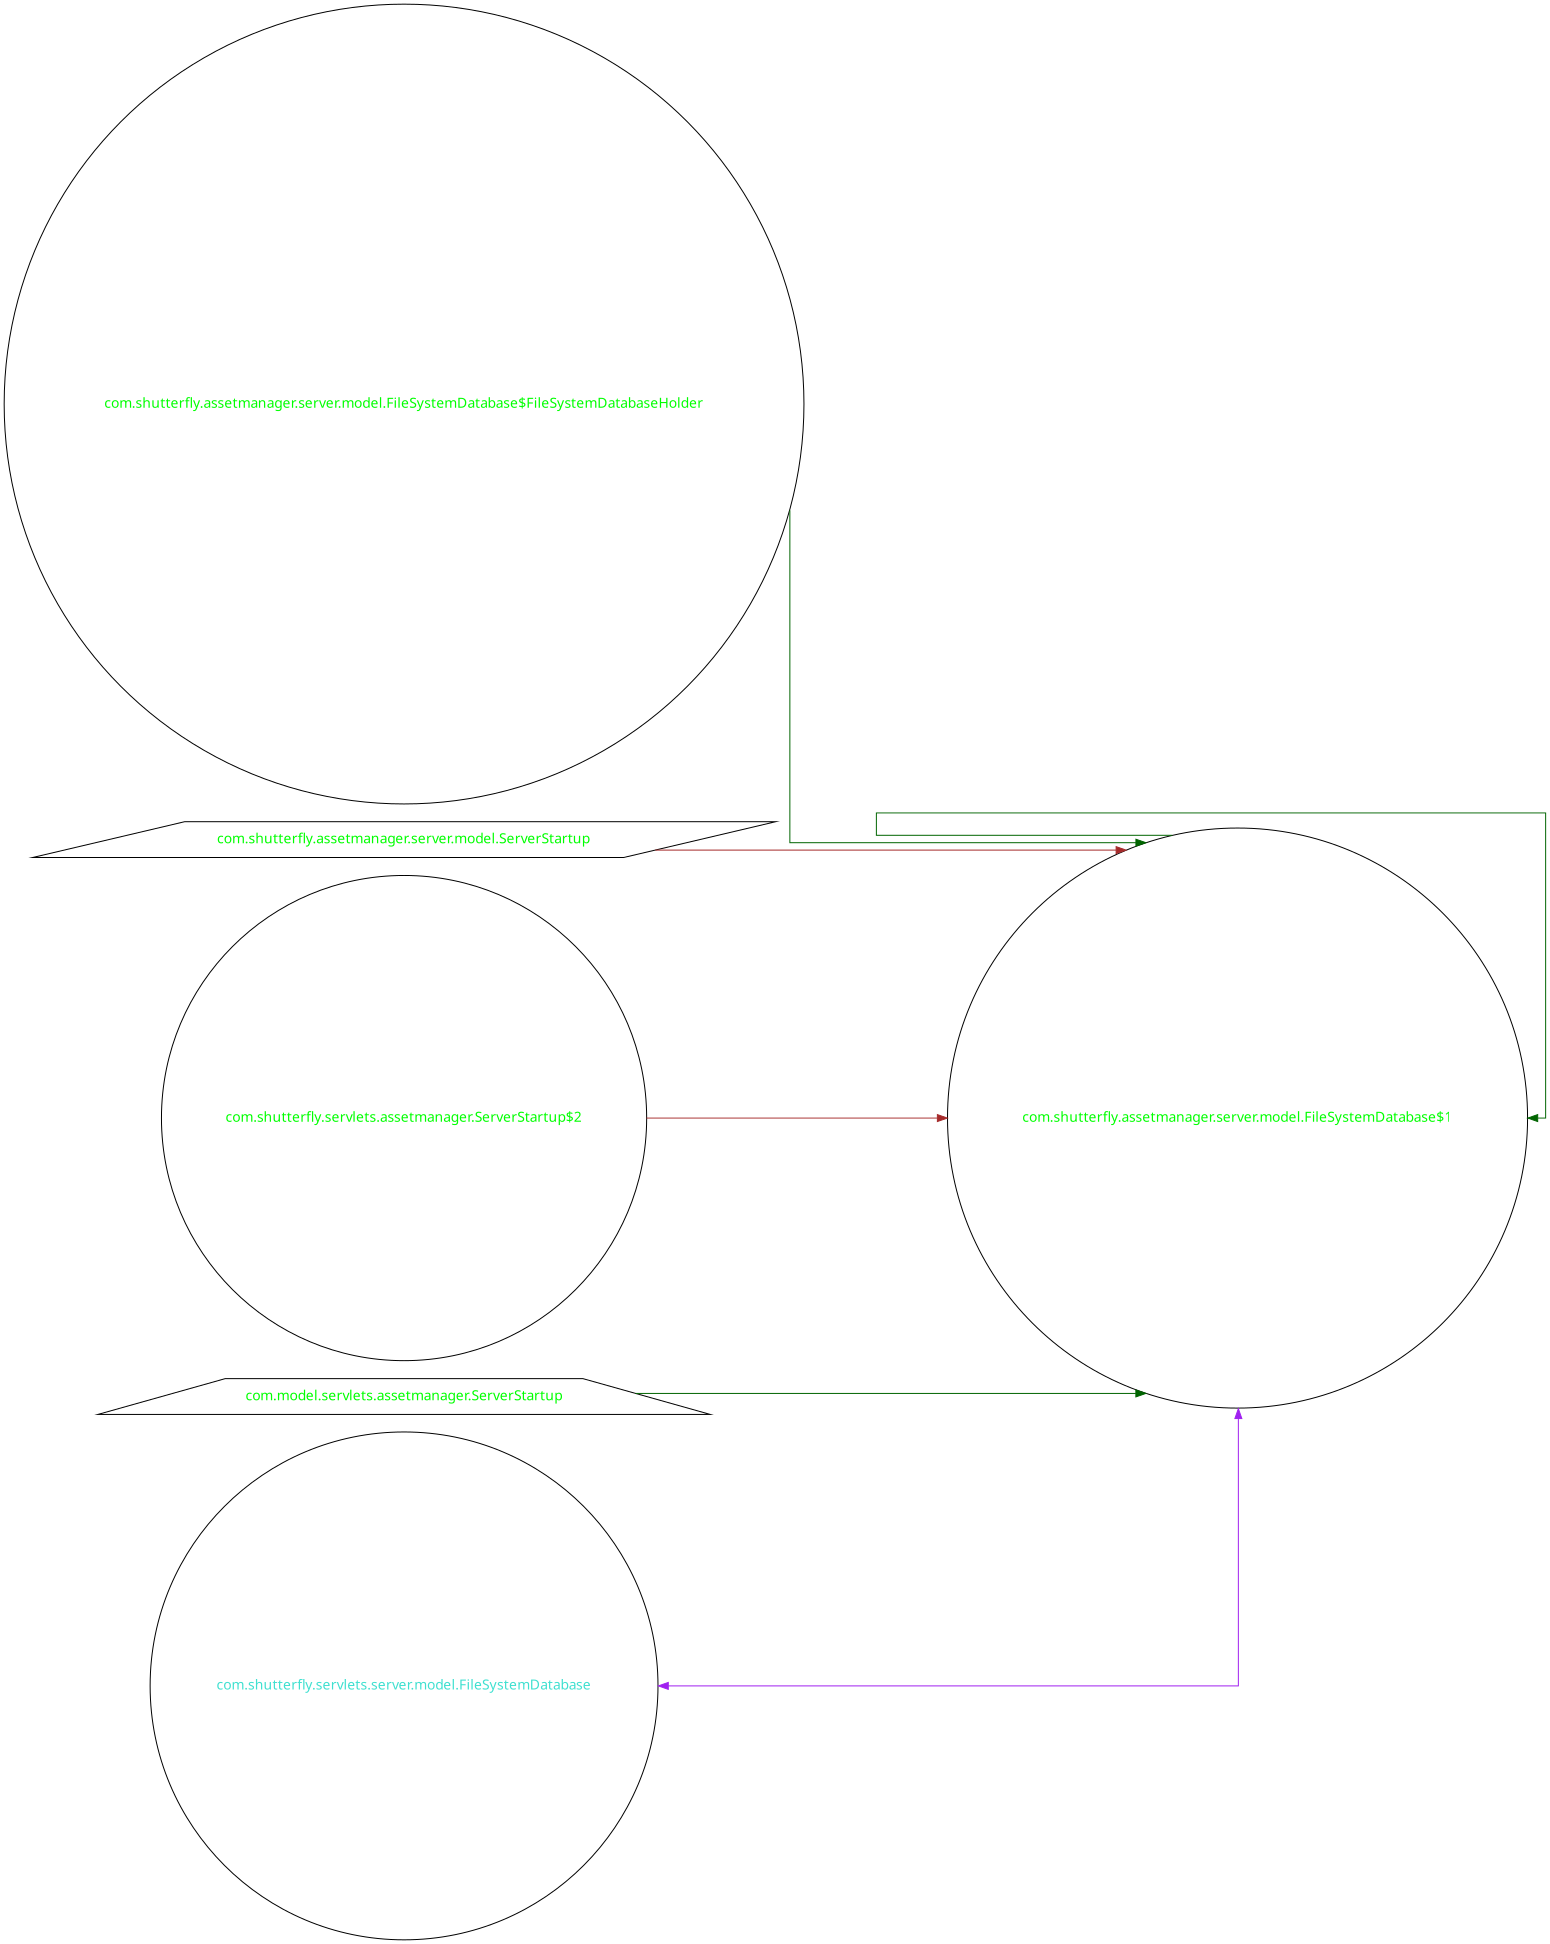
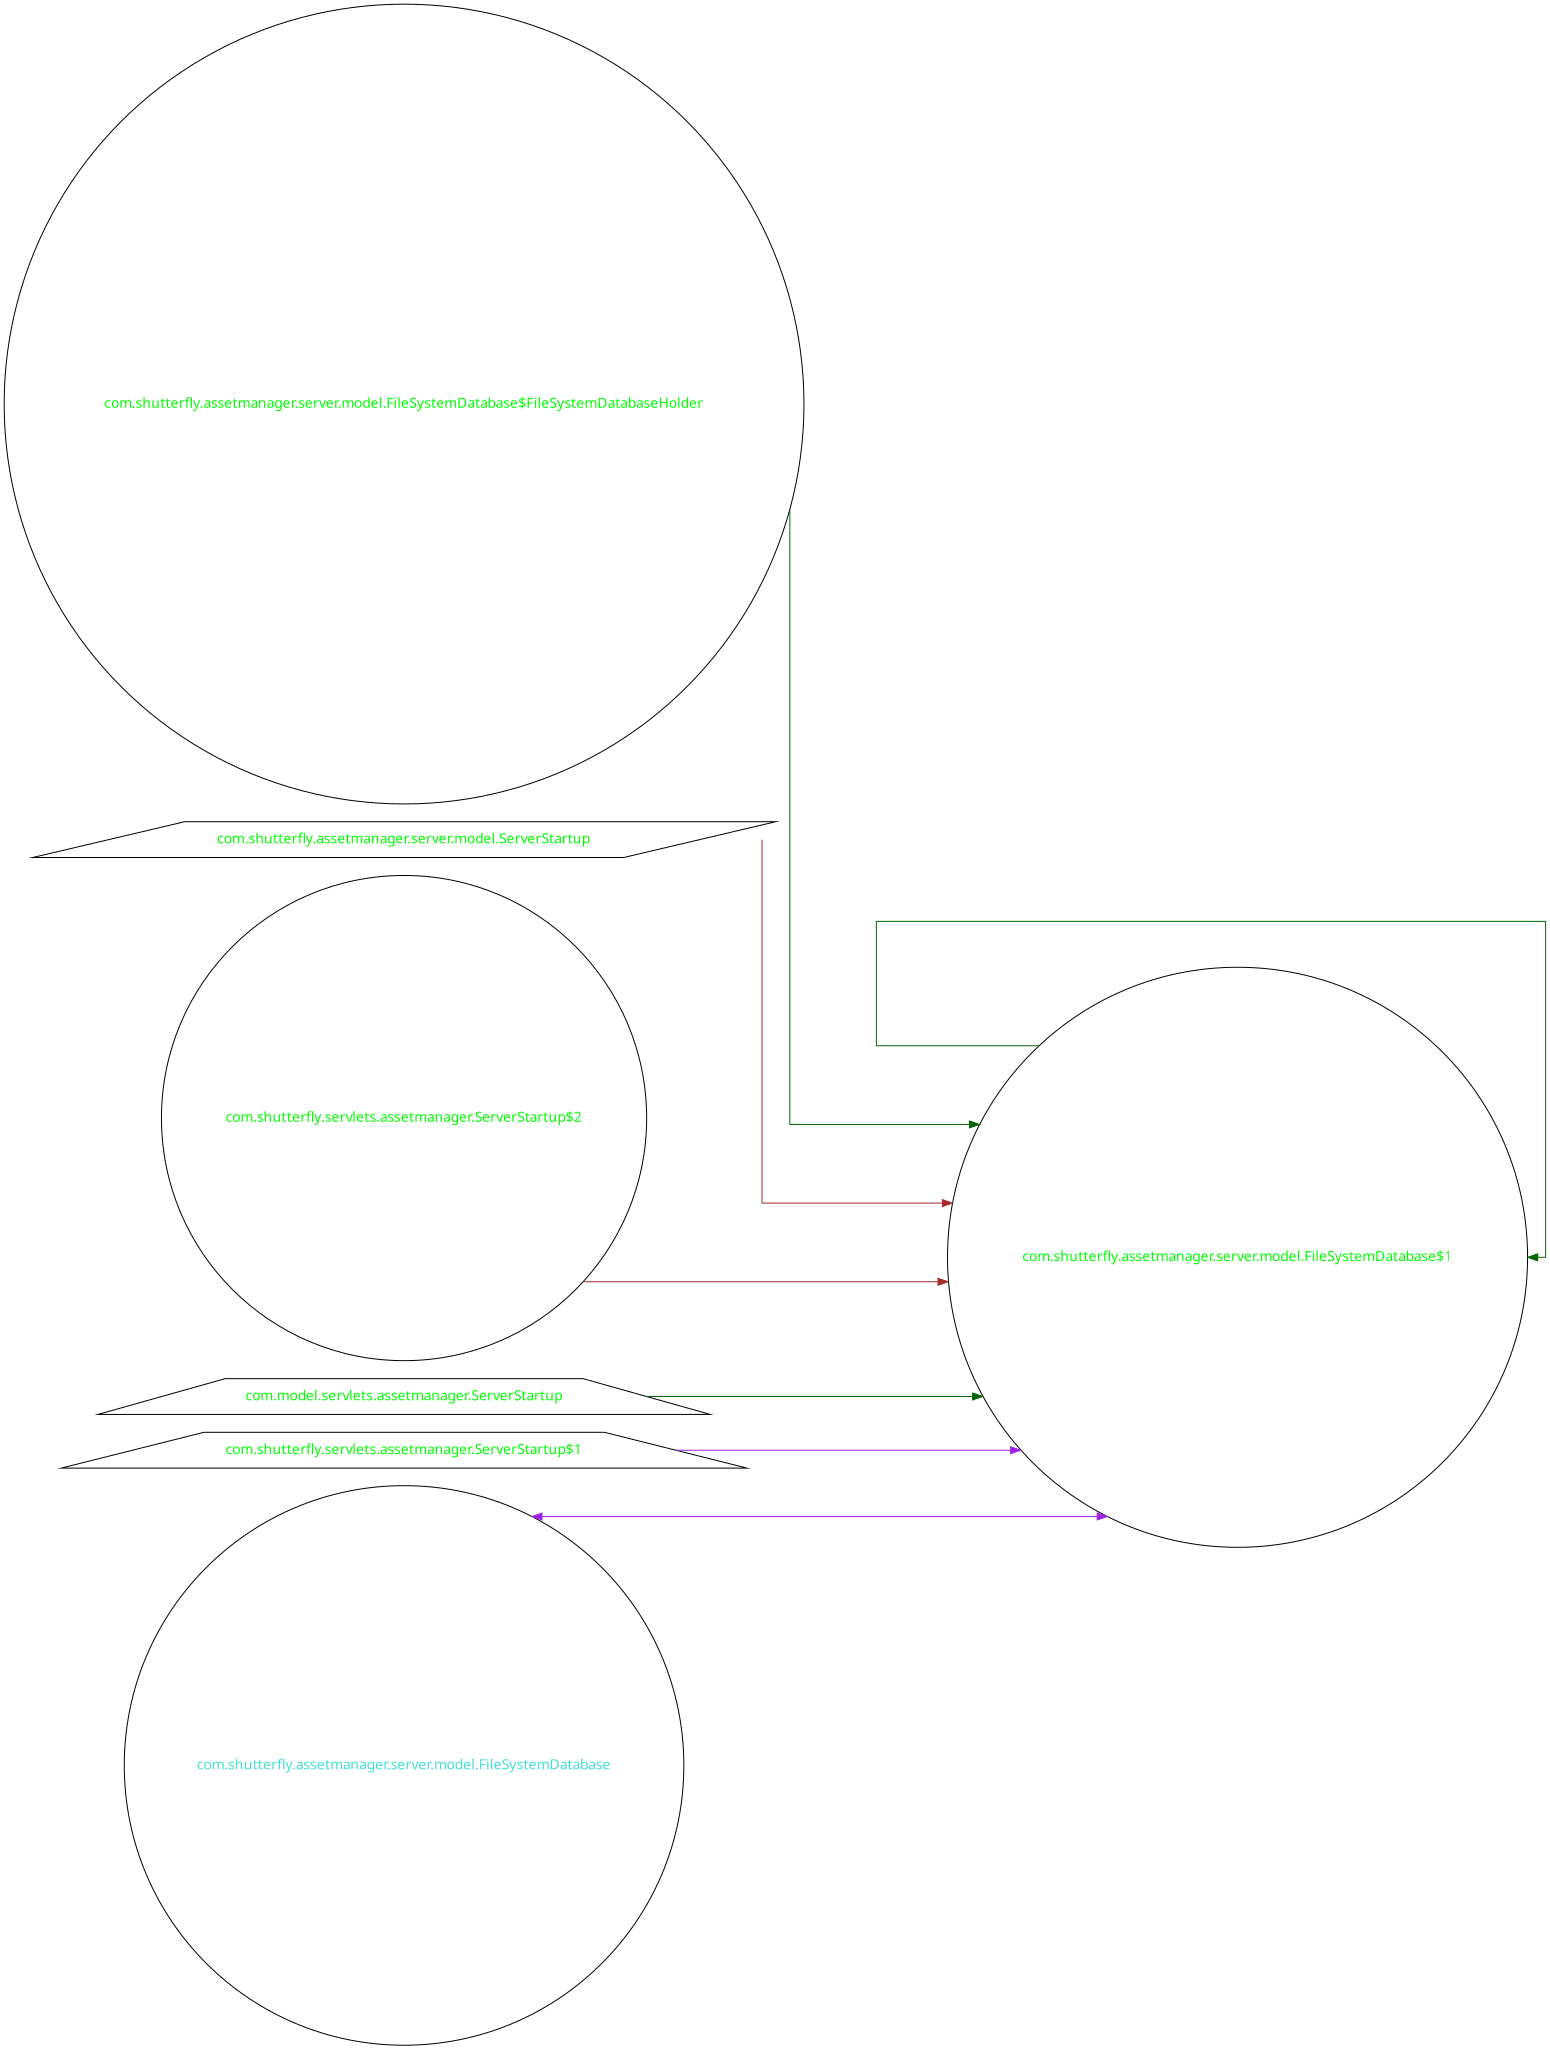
none -> (404, 1450)
(404, 1686) -> (404, 1765)
